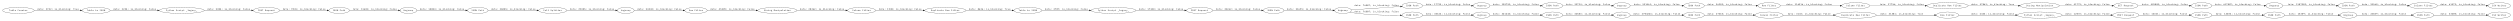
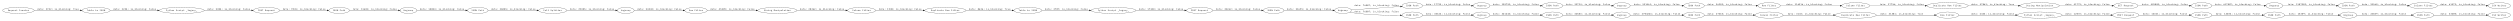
(18, 10) -> (18, 10)
